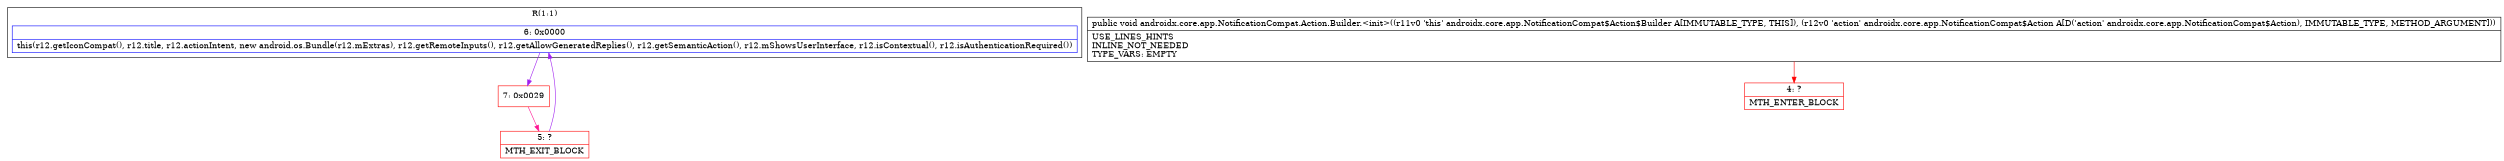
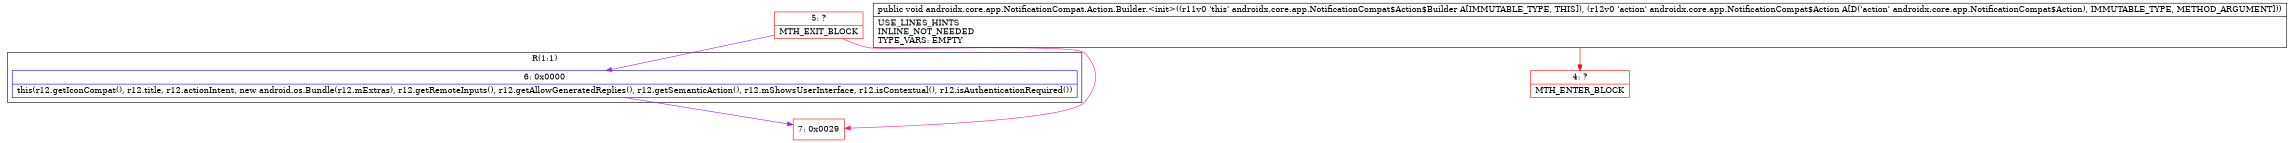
(532, 116) -> (1095, 74)
